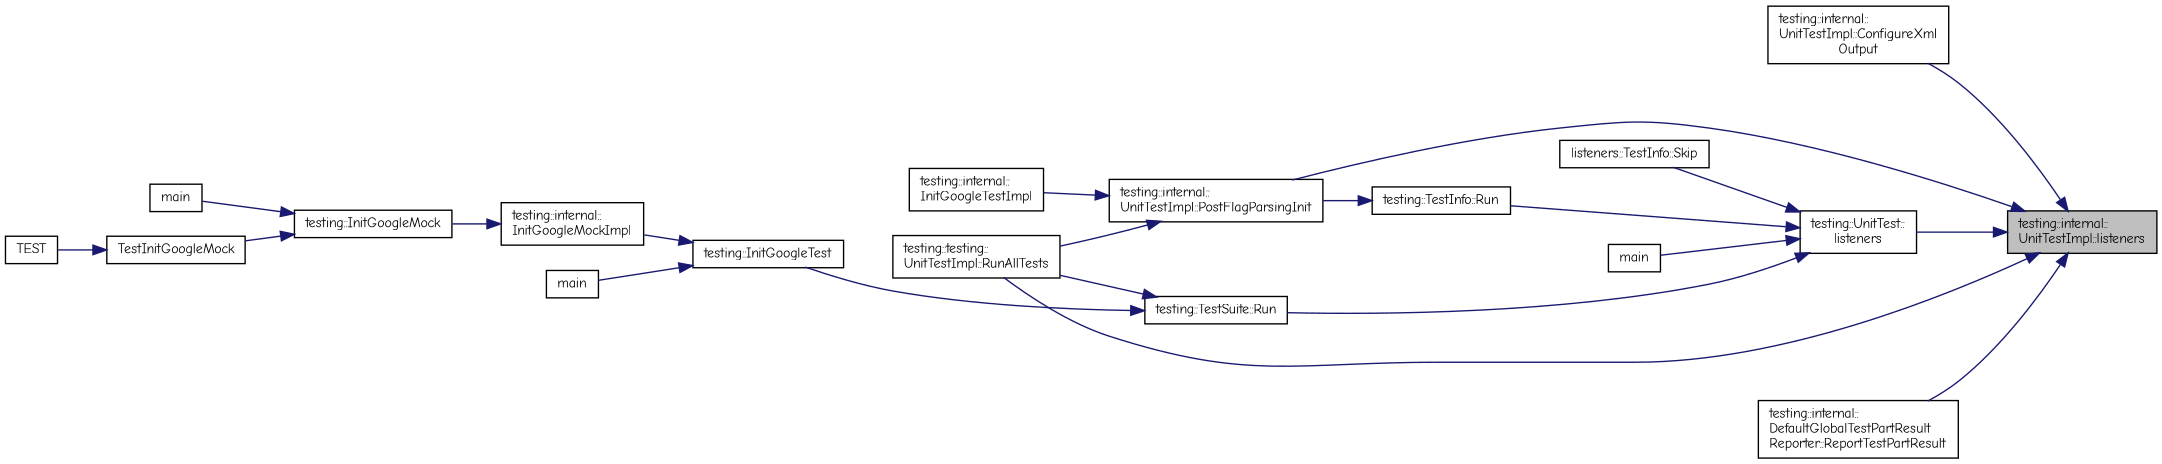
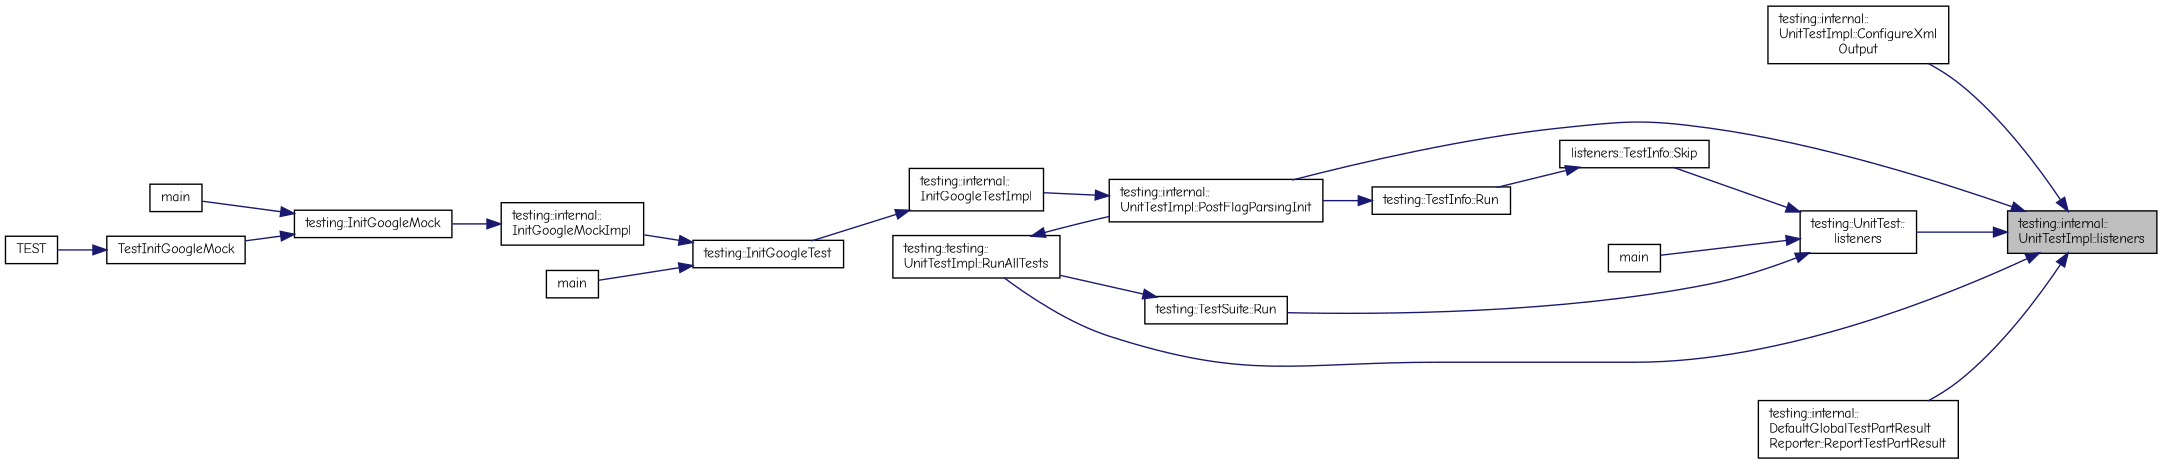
(1648, 216) -> (1531, 179)
(1104, 236) -> (1077, 224)
(966, 301) -> (854, 228)
